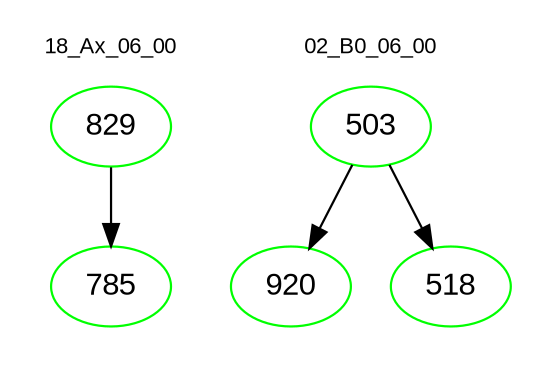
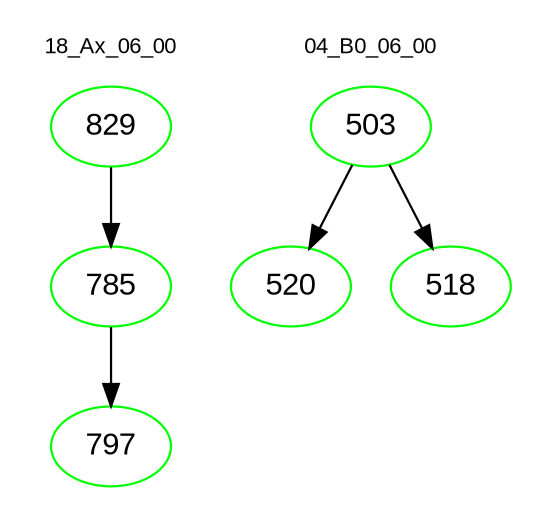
(371, 48) -> (371, 48)
(291, 286) -> (291, 286)
none -> (111, 446)
